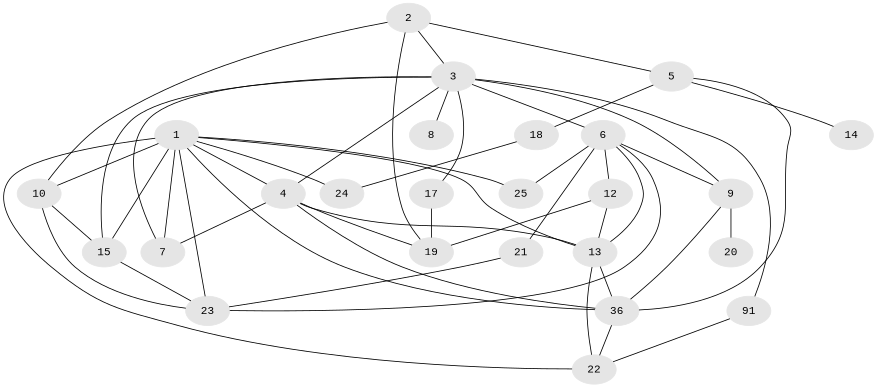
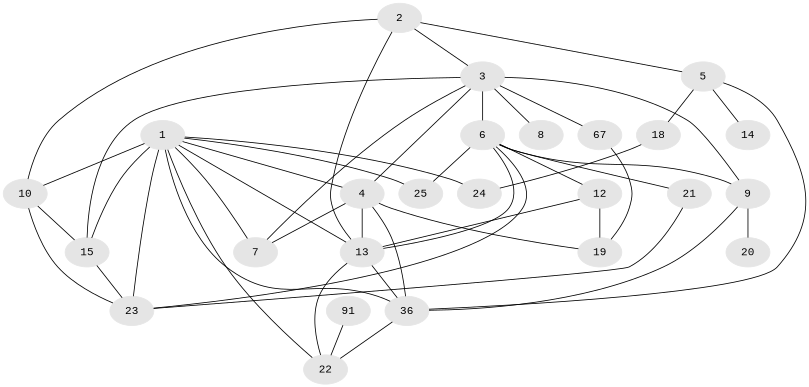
(685, 127) -> none
(393, 138) -> (345, 134)
(431, 194) -> (600, 135)
